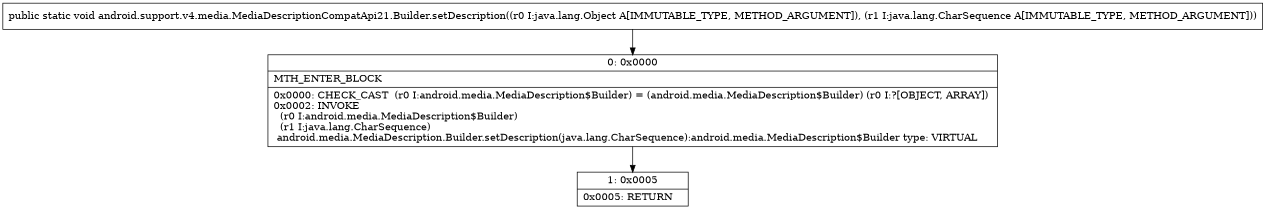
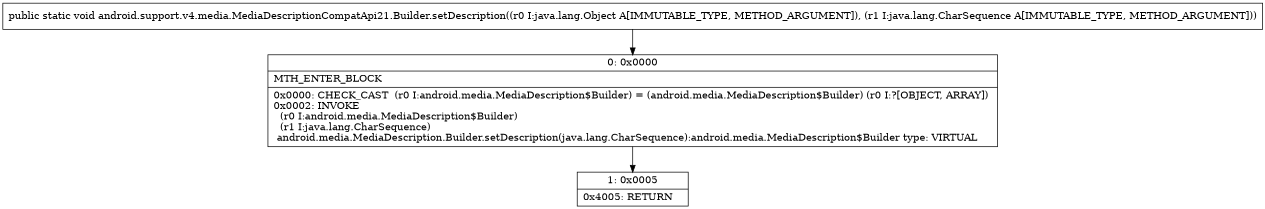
(633, 197) -> (633, 197)
